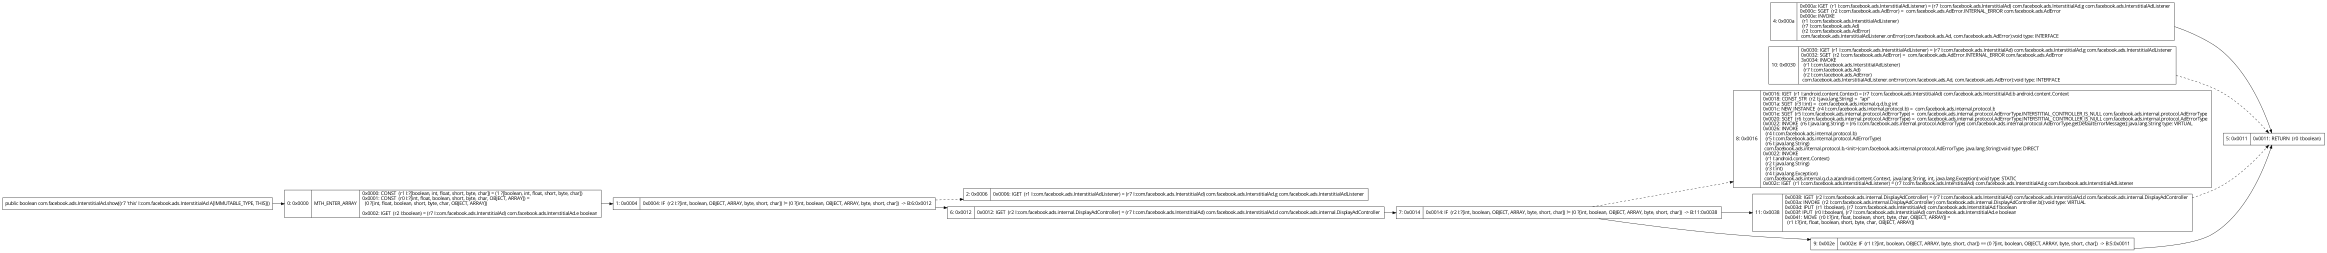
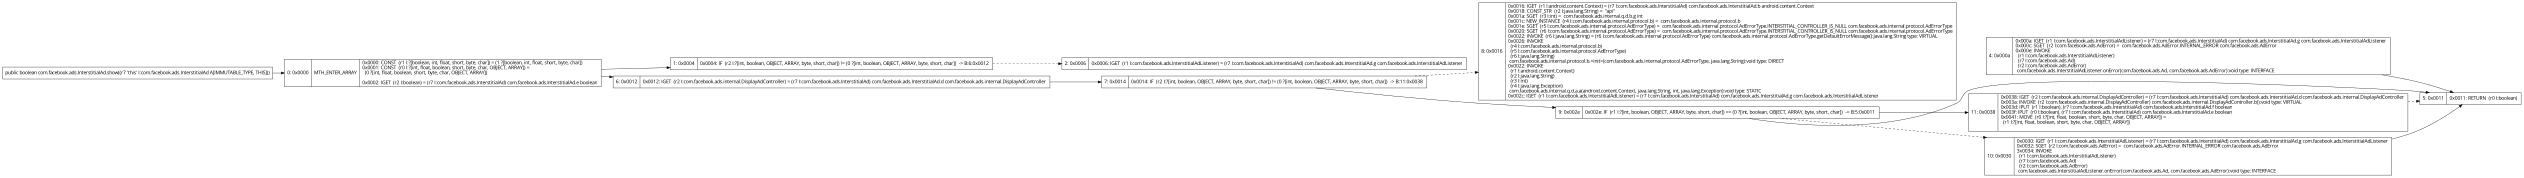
(2226, 95) -> (2427, 126)
none -> (1883, 128)
(940, 208) -> (605, 77)
(1735, 213) -> (1922, 113)
